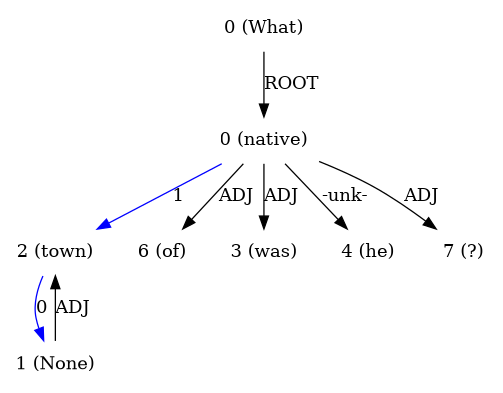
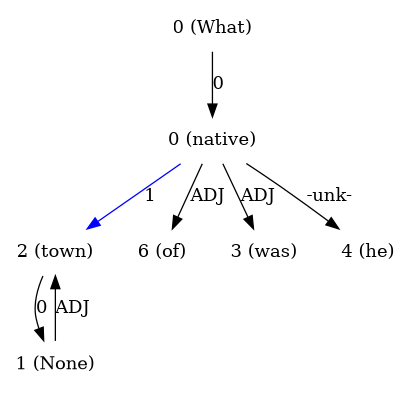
(292, 84) -> (219, 84)
(464, 252) -> none
(36, 302) -> (36, 302)
